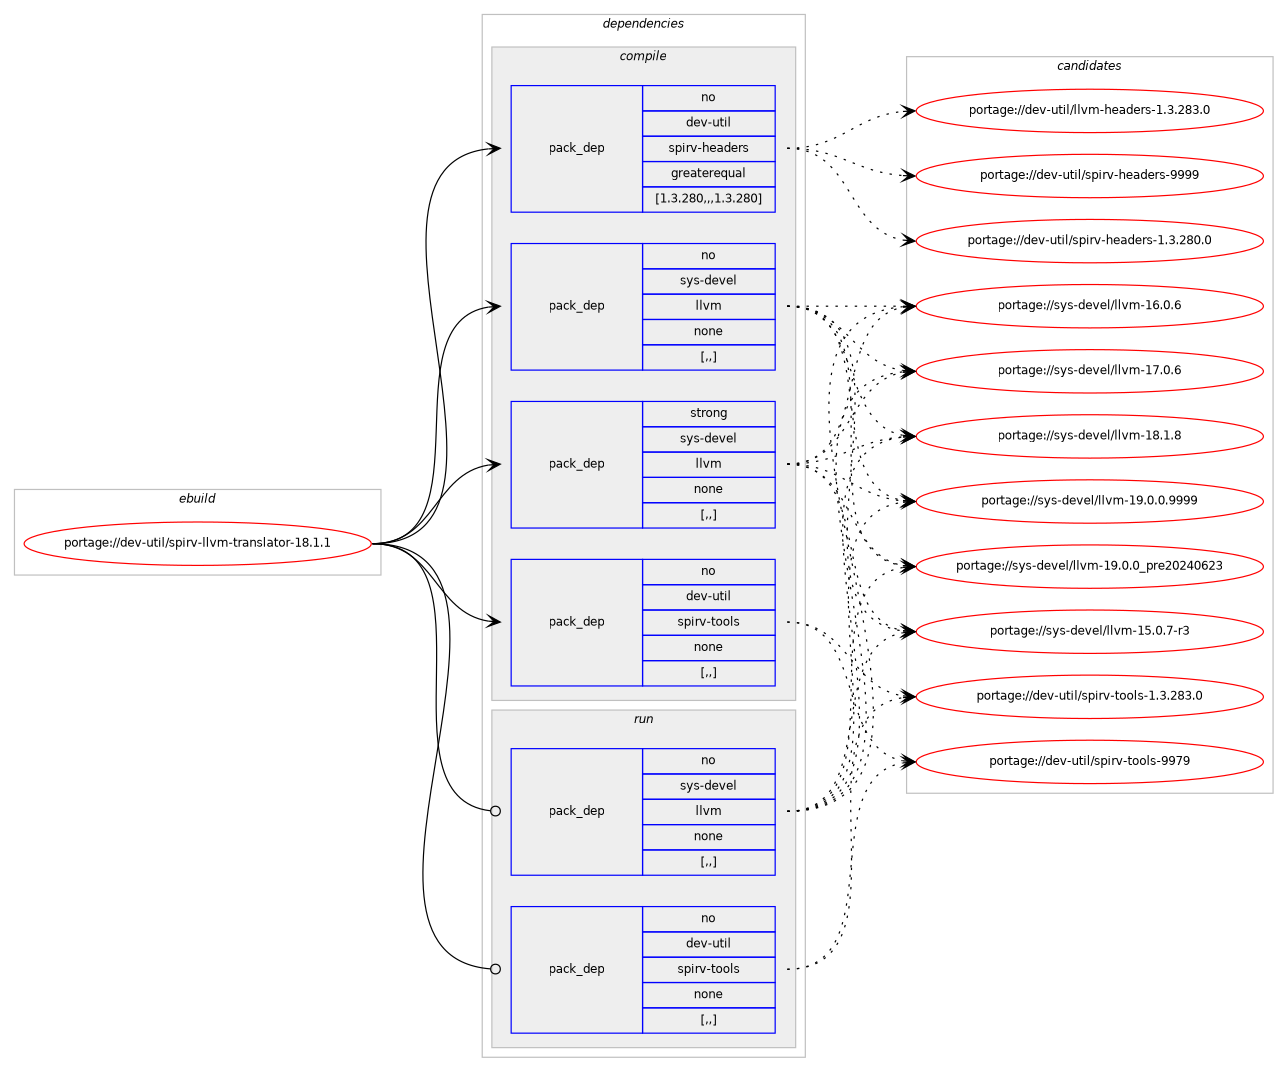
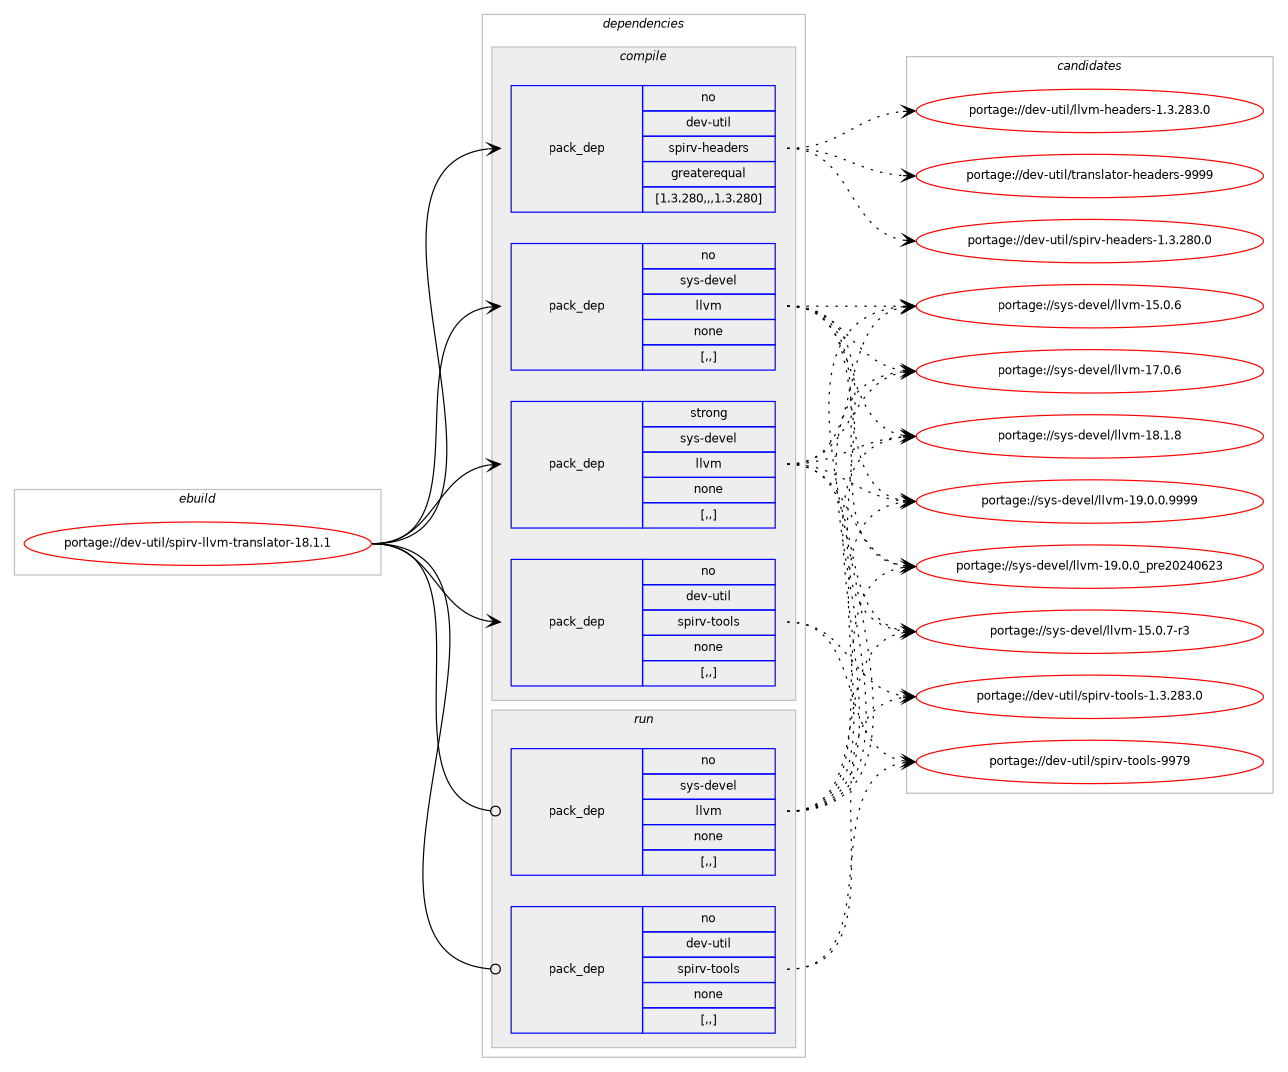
(1090, 176) -> (1090, 176)
(1090, 306) -> (1090, 306)
